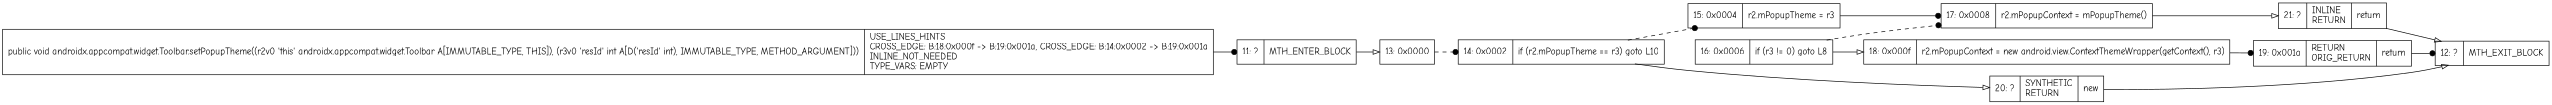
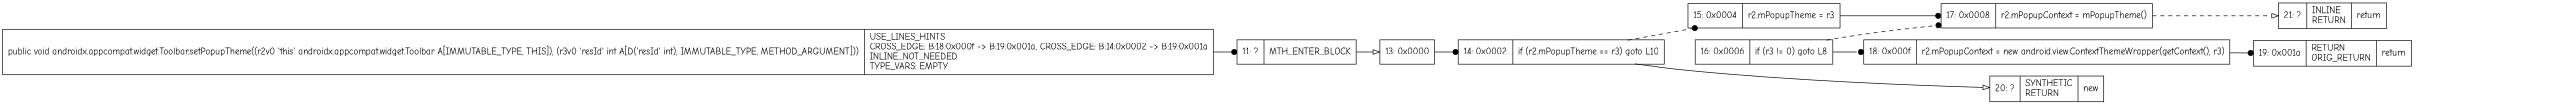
(2212, 16) -> (2212, 16)
(1444, 52) -> (1444, 52)
(1845, 52) -> (1845, 52)
(2492, 53) -> none
